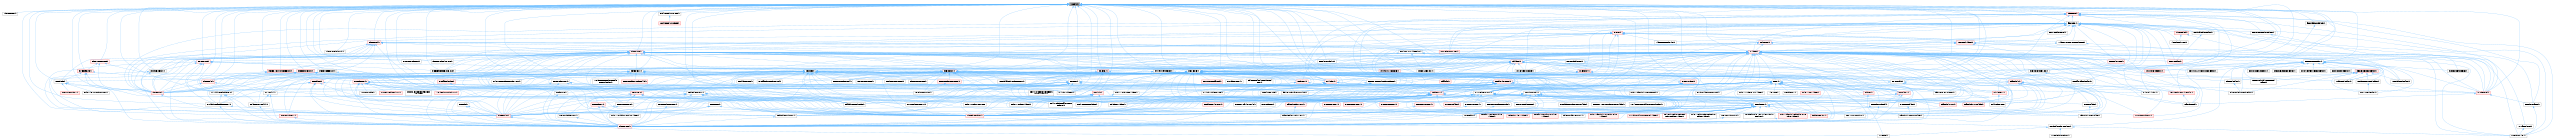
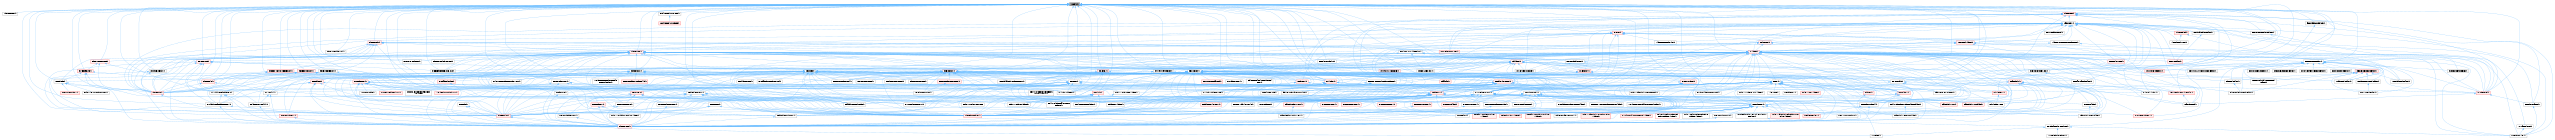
(1907, 105) -> (1905, 105)
